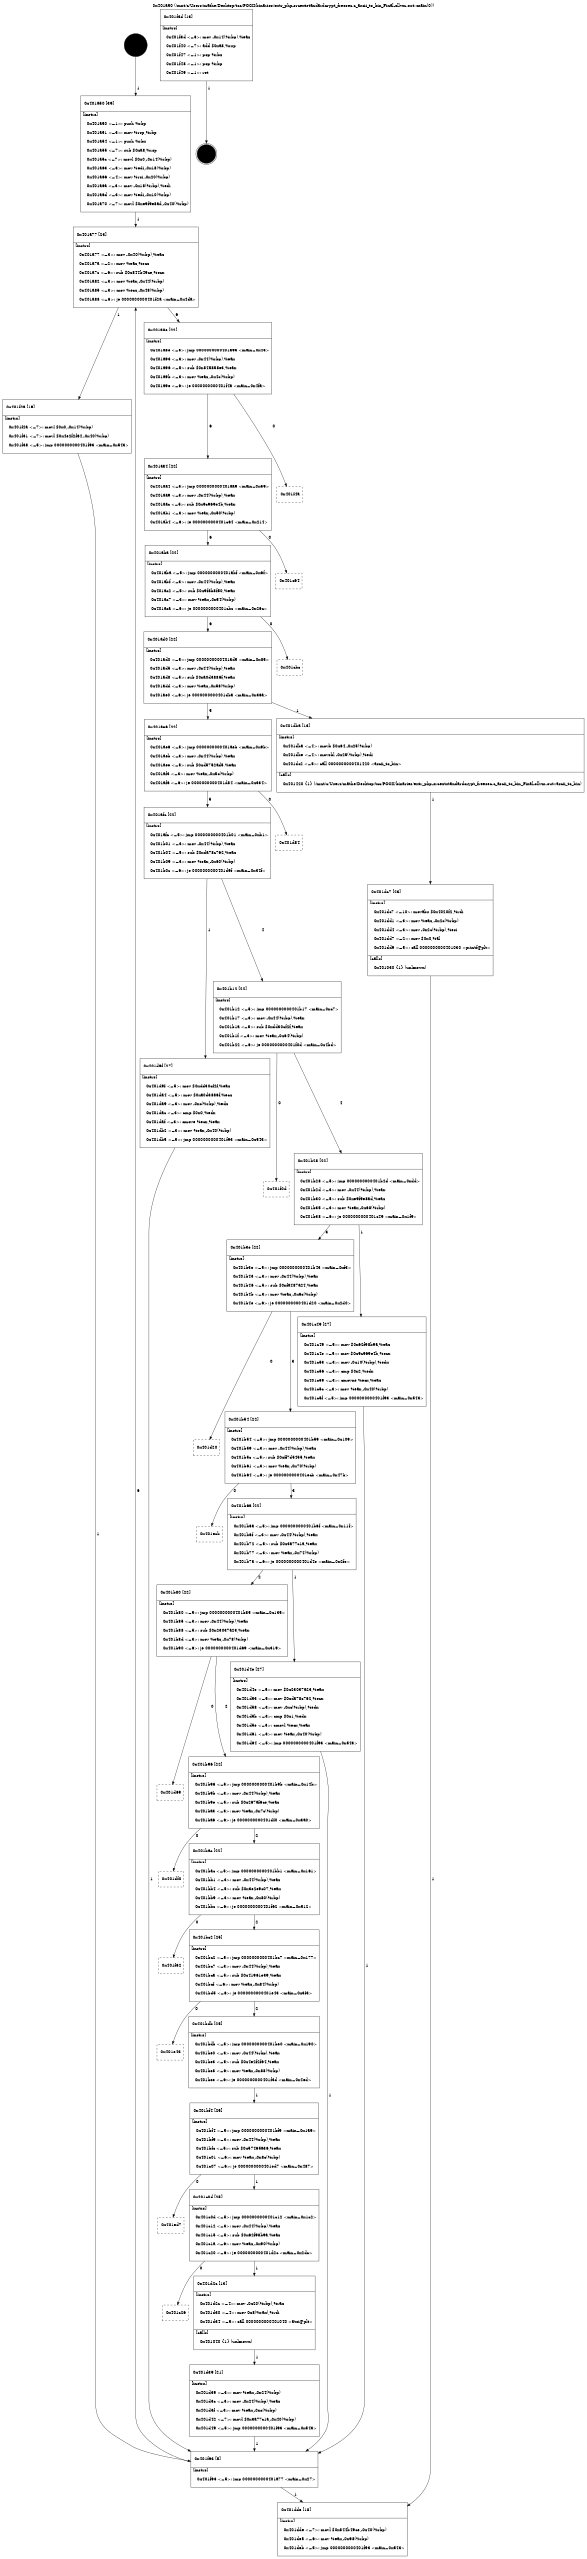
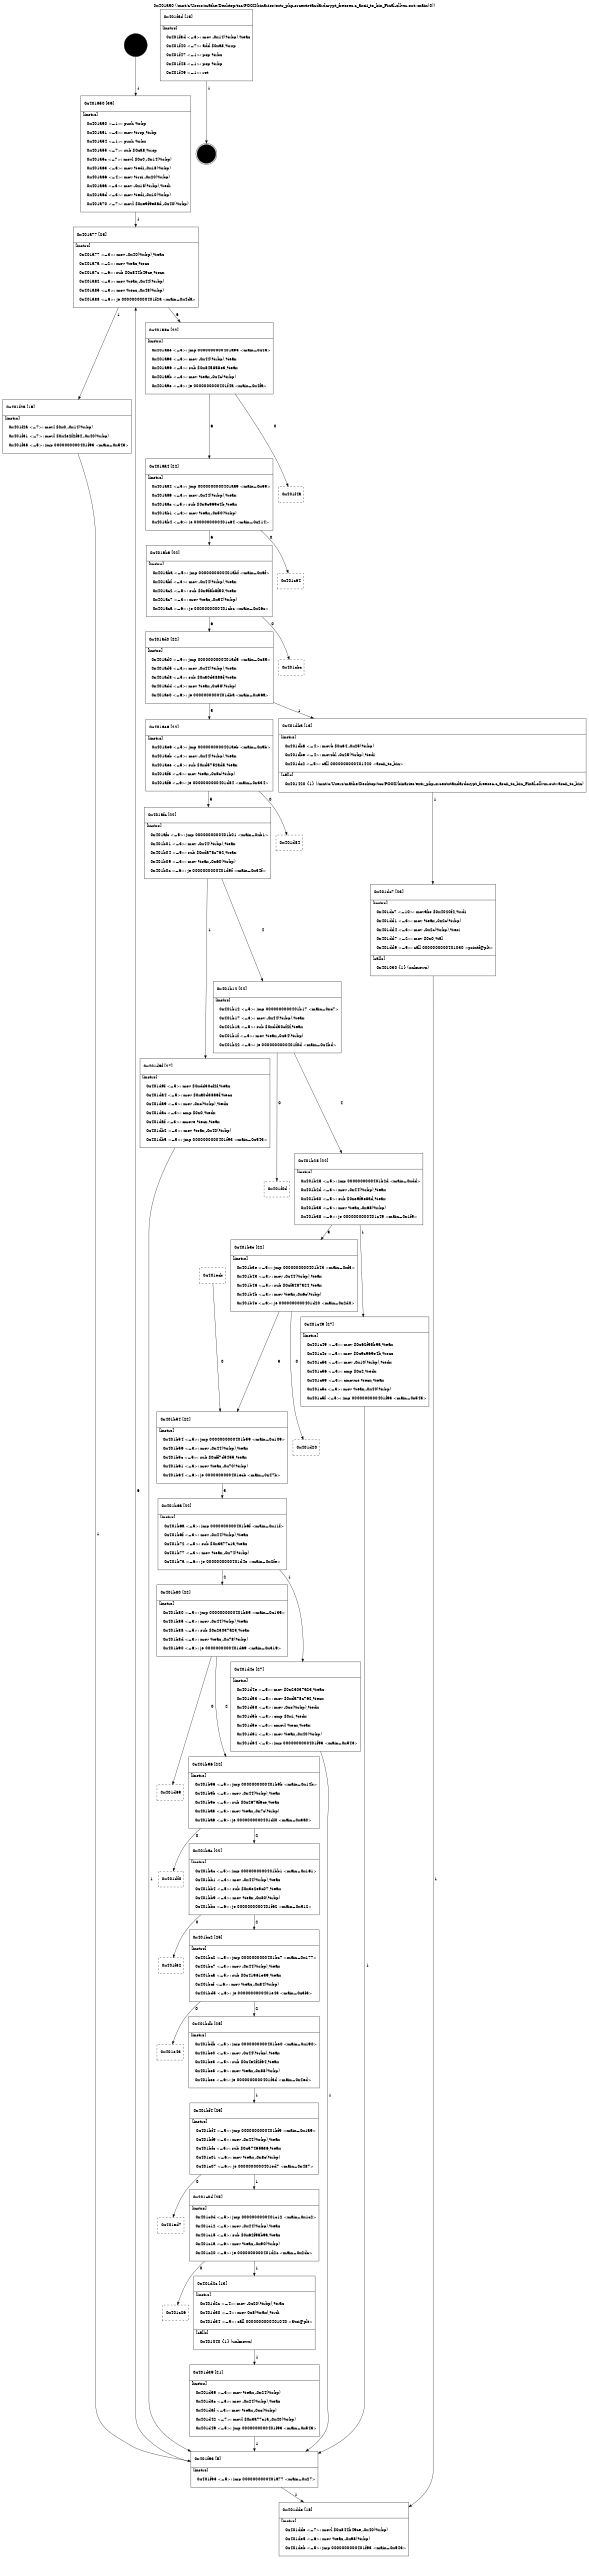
(223, 1501) -> (216, 1346)
